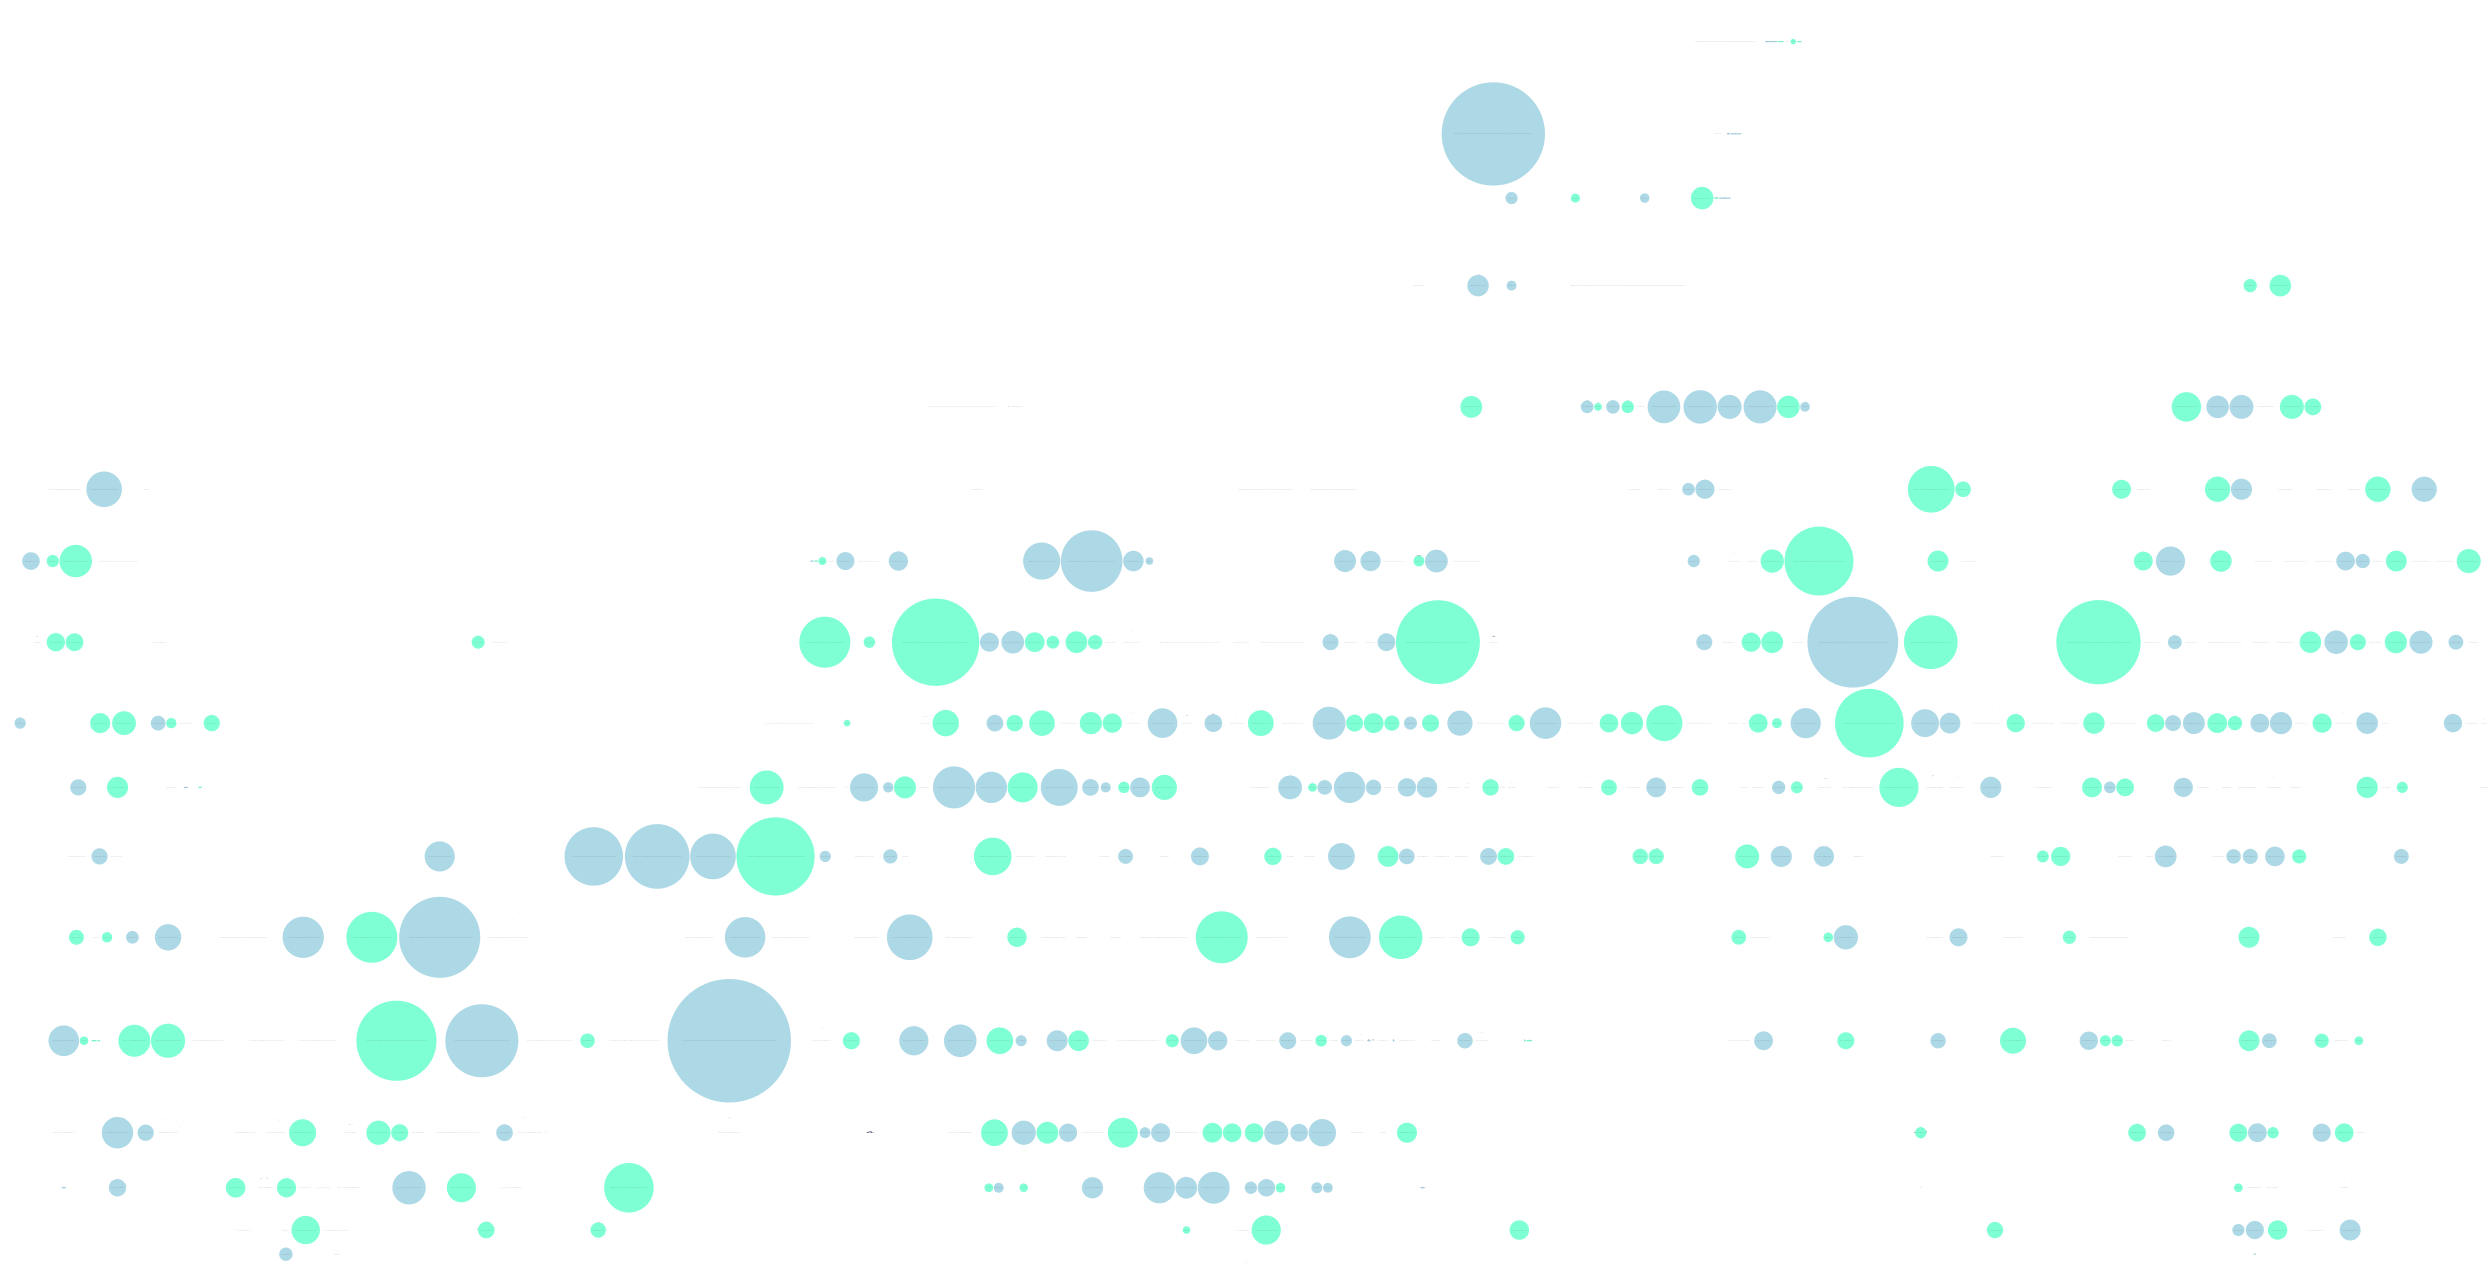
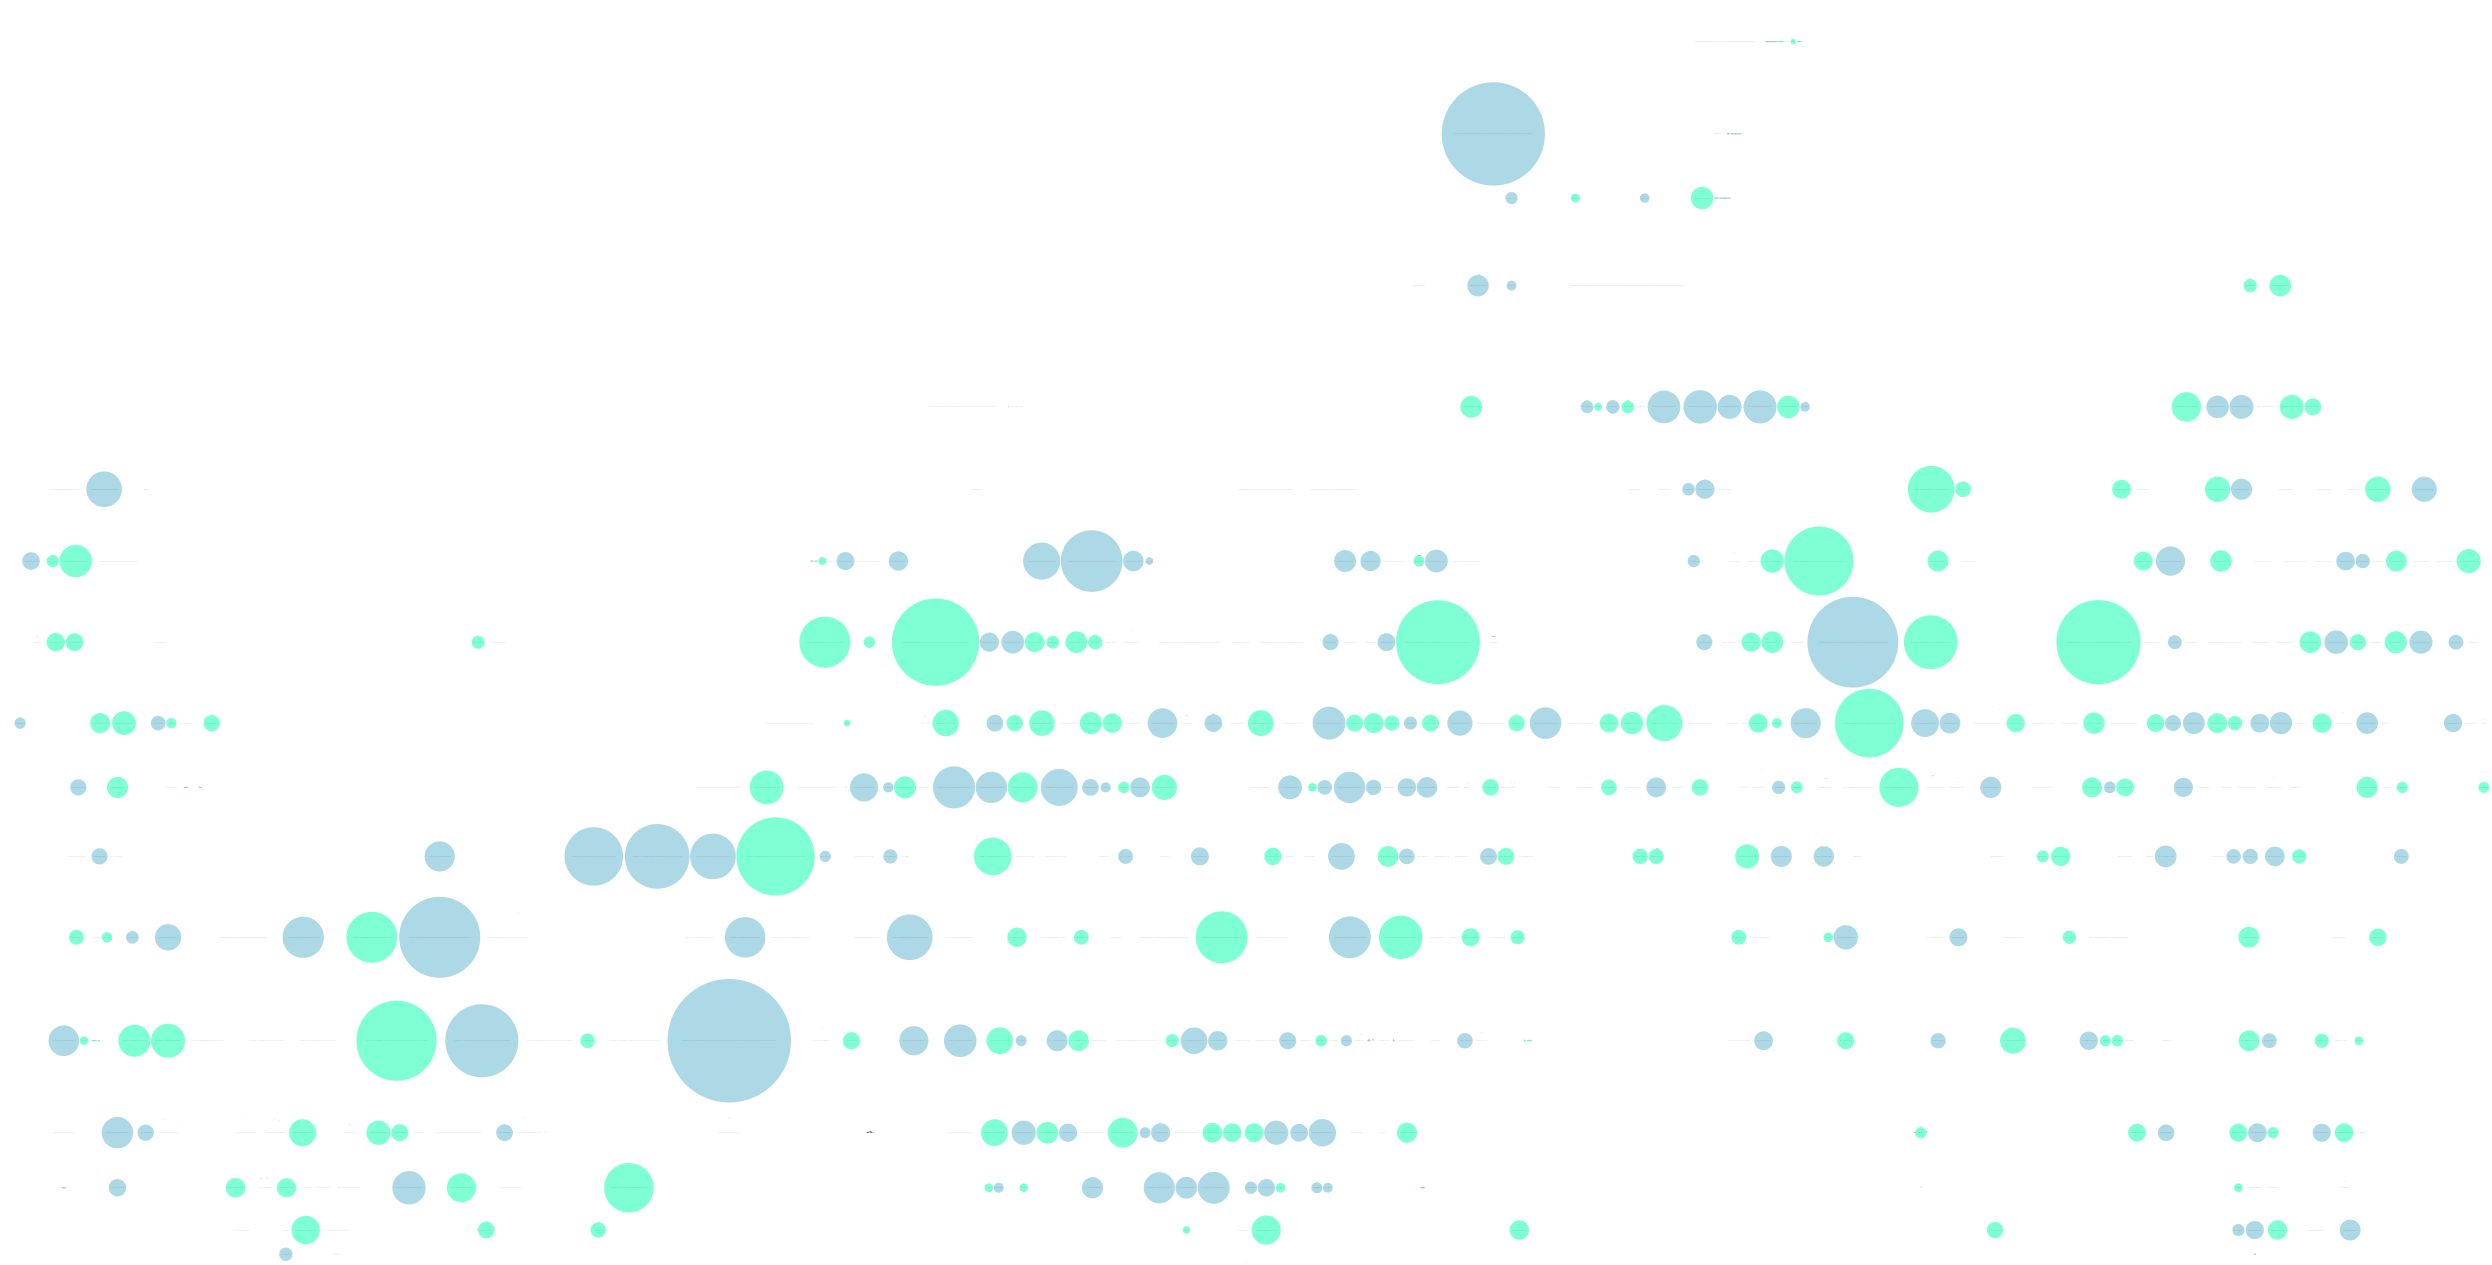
(2484, 787) -> (2484, 787)
(1081, 937) -> (1081, 937)
